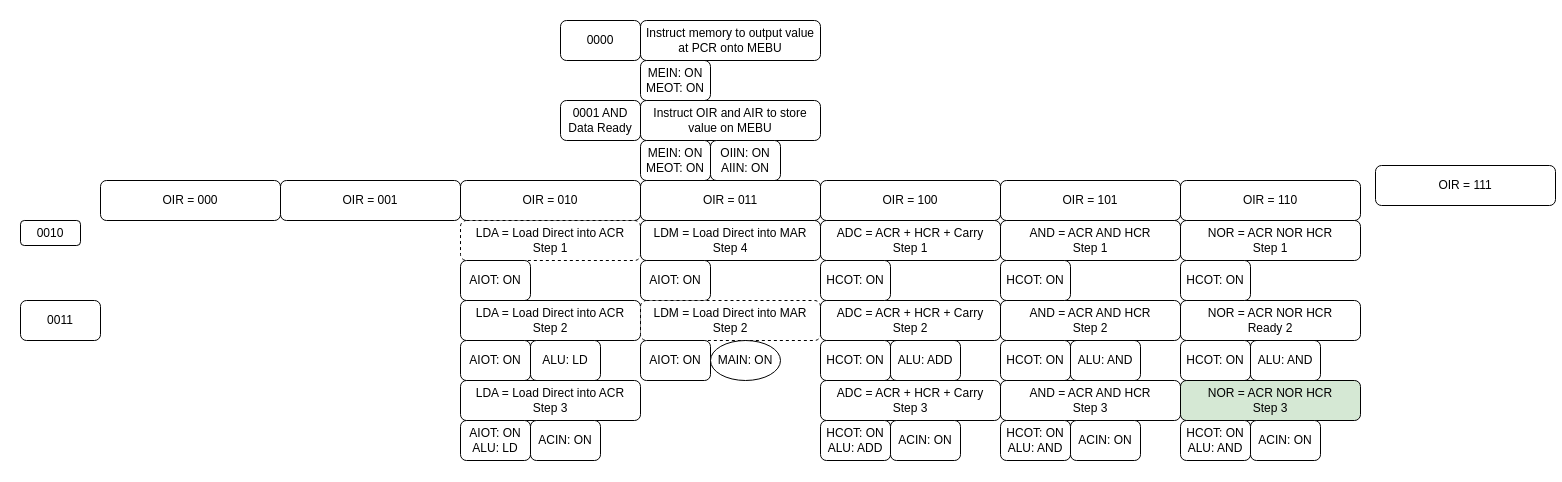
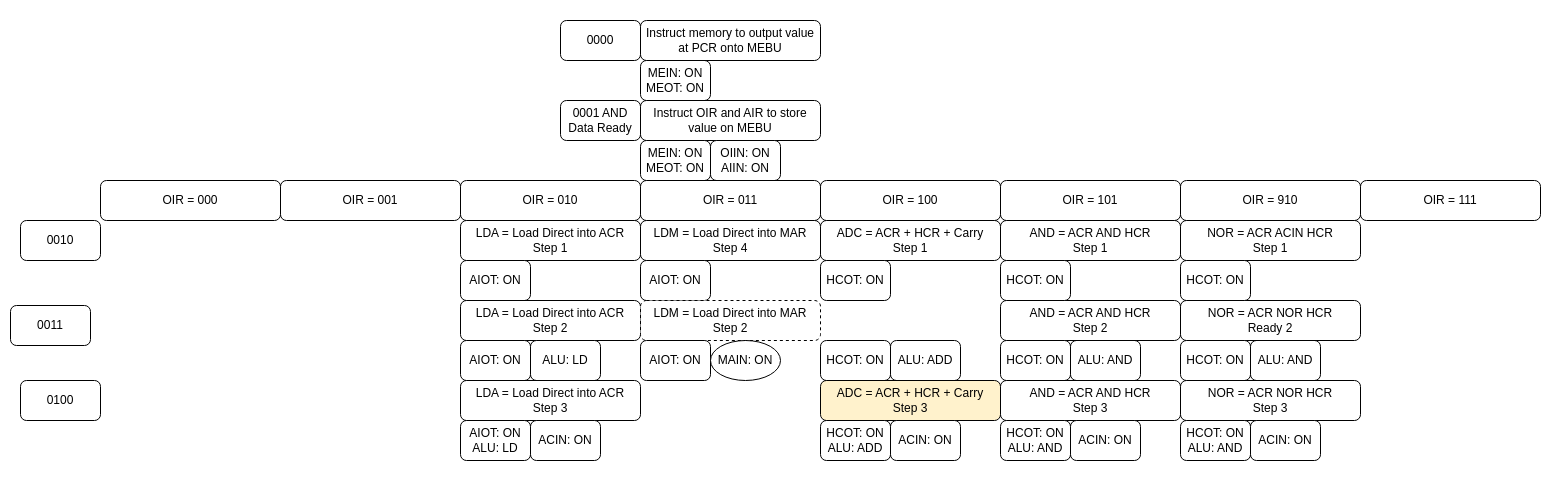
(1466, 186) -> (1451, 201)
(1271, 201) -> (1271, 201)
(51, 233) -> (61, 241)
(551, 241) -> (551, 241)
(1271, 241) -> (1271, 241)
(61, 321) -> (51, 326)
(911, 321) -> none
none -> (61, 401)
(911, 401) -> (911, 401)
(1271, 401) -> (1271, 401)
